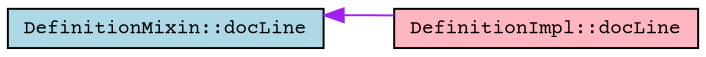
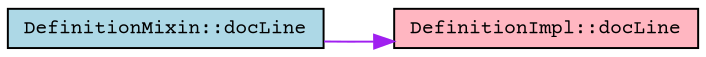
(369, 15) -> (349, 42)
